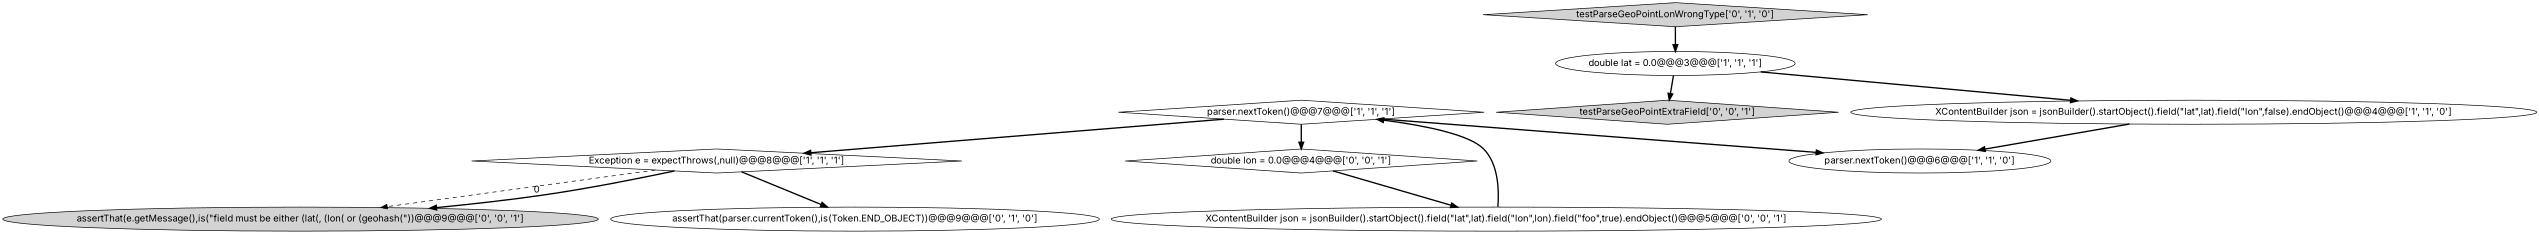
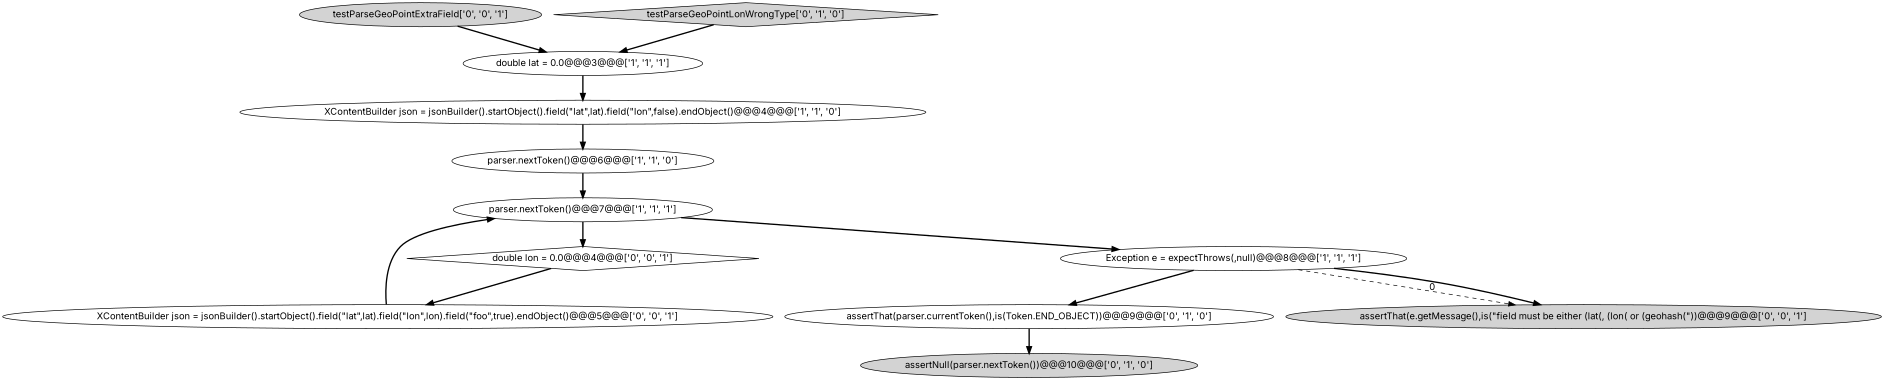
(1672, 85) -> (498, 38)
(1301, 112) -> (583, 210)
(1667, 112) -> (421, 15)
(1599, 136) -> (583, 182)
(717, 161) -> (1234, 259)
none -> (1029, 365)
